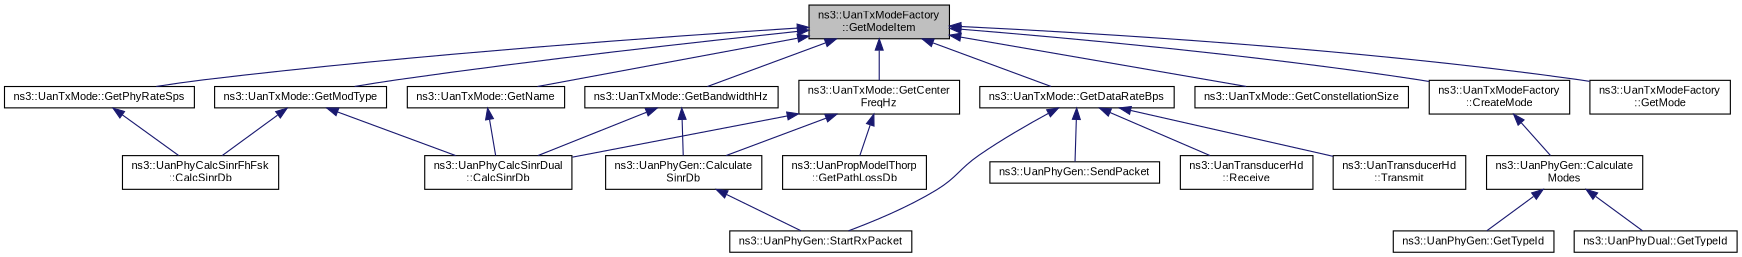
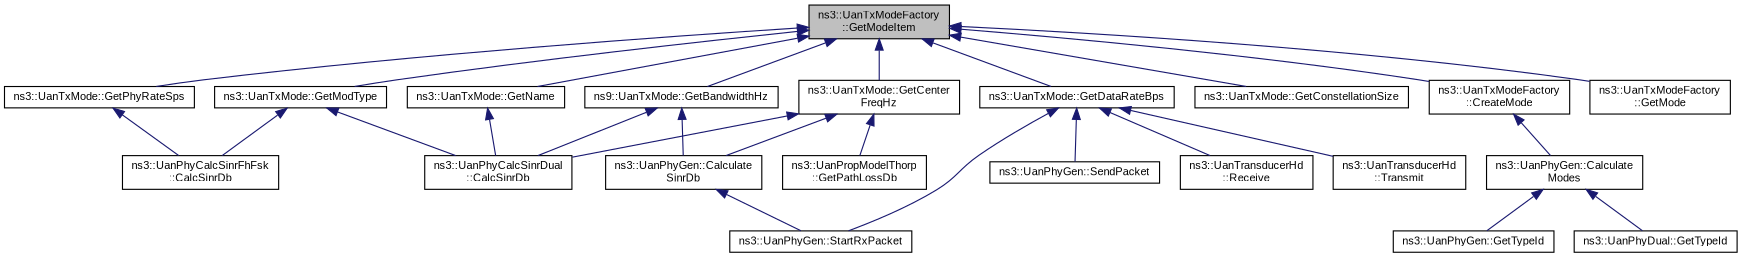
(681, 97) -> (681, 97)
